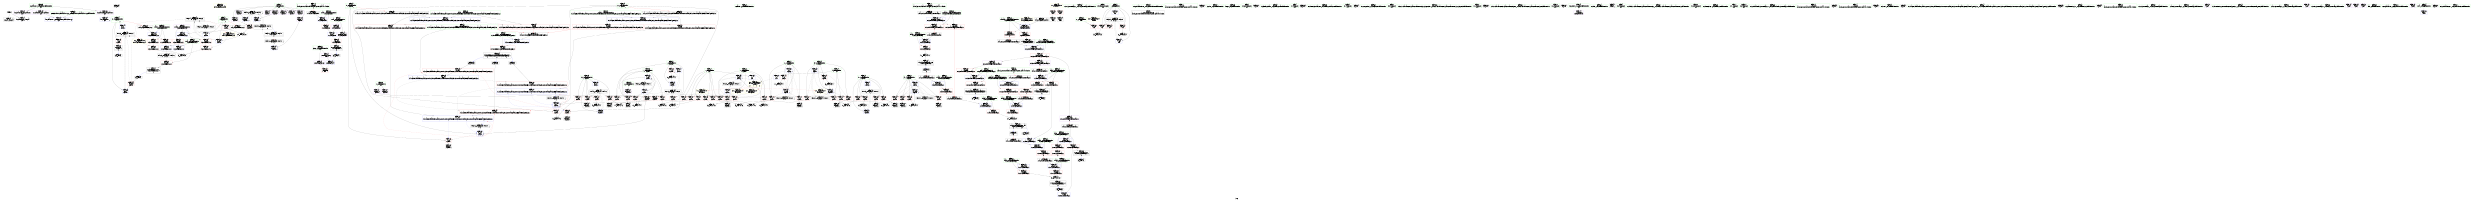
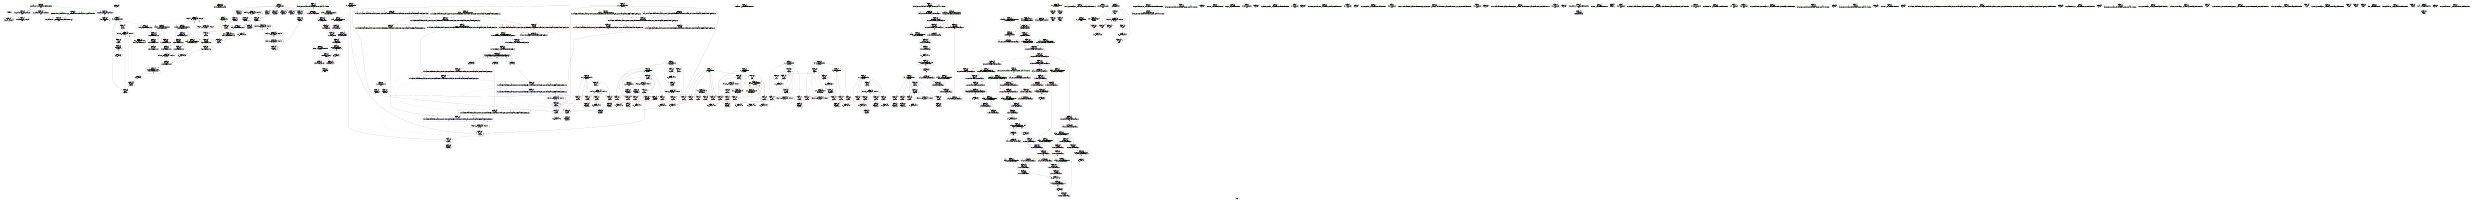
none -> (636, 91)
none -> (1028, 160)
